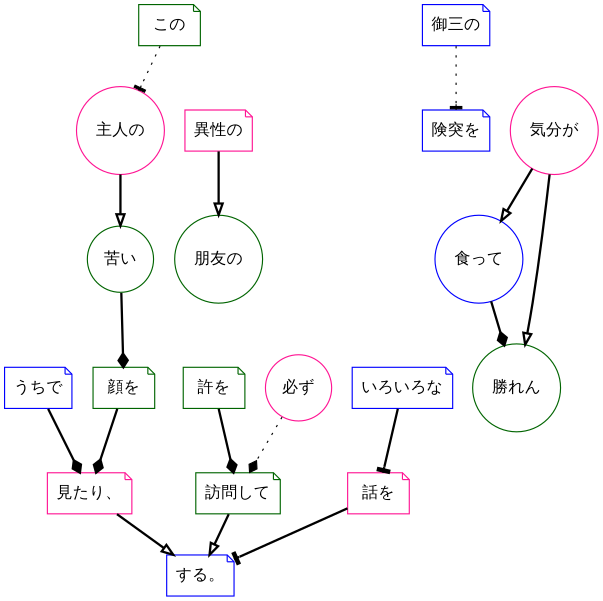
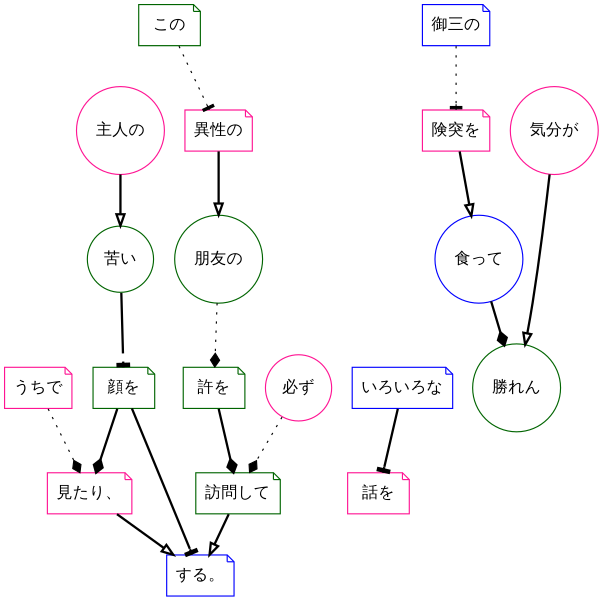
(151, 66) -> (193, 75)
(456, 131) -> (456, 131)
(520, 190) -> (464, 178)
(122, 323) -> (122, 323)
none -> (216, 328)
(38, 388) -> (38, 388)
(61, 434) -> (61, 434)
(293, 533) -> (161, 479)
